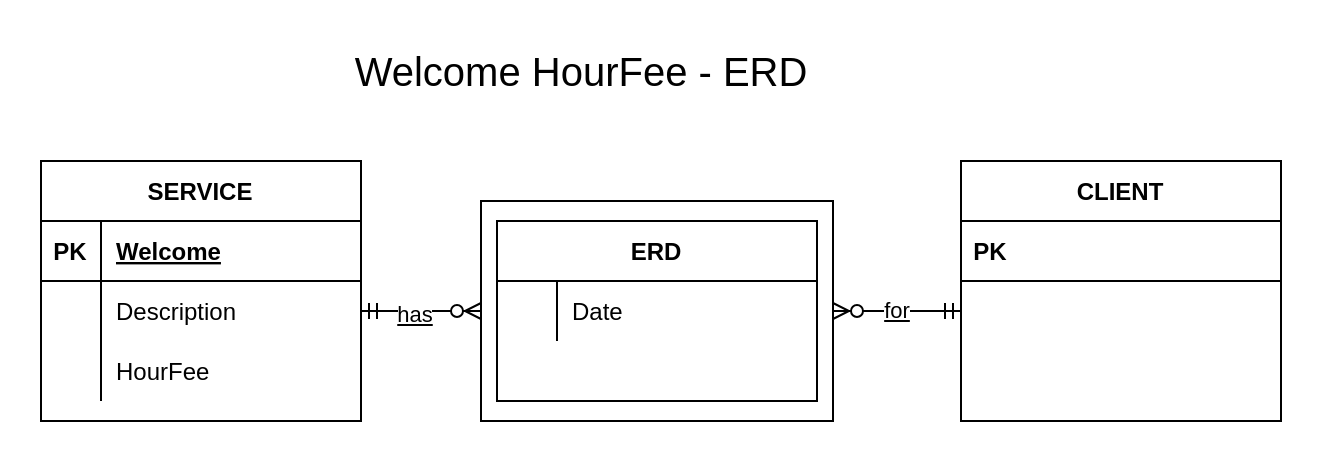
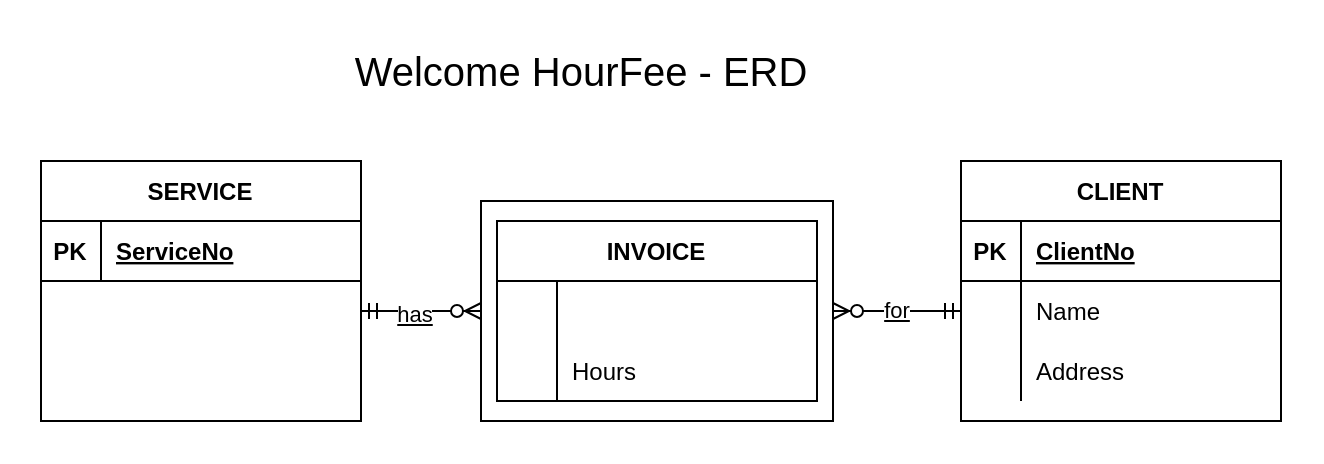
none -> (1151, 251)
(160, 252) -> (173, 252)
(656, 252) -> (656, 252)
(231, 311) -> none
(687, 311) -> none
none -> (1151, 311)
(231, 371) -> none
none -> (687, 371)
none -> (1151, 371)
